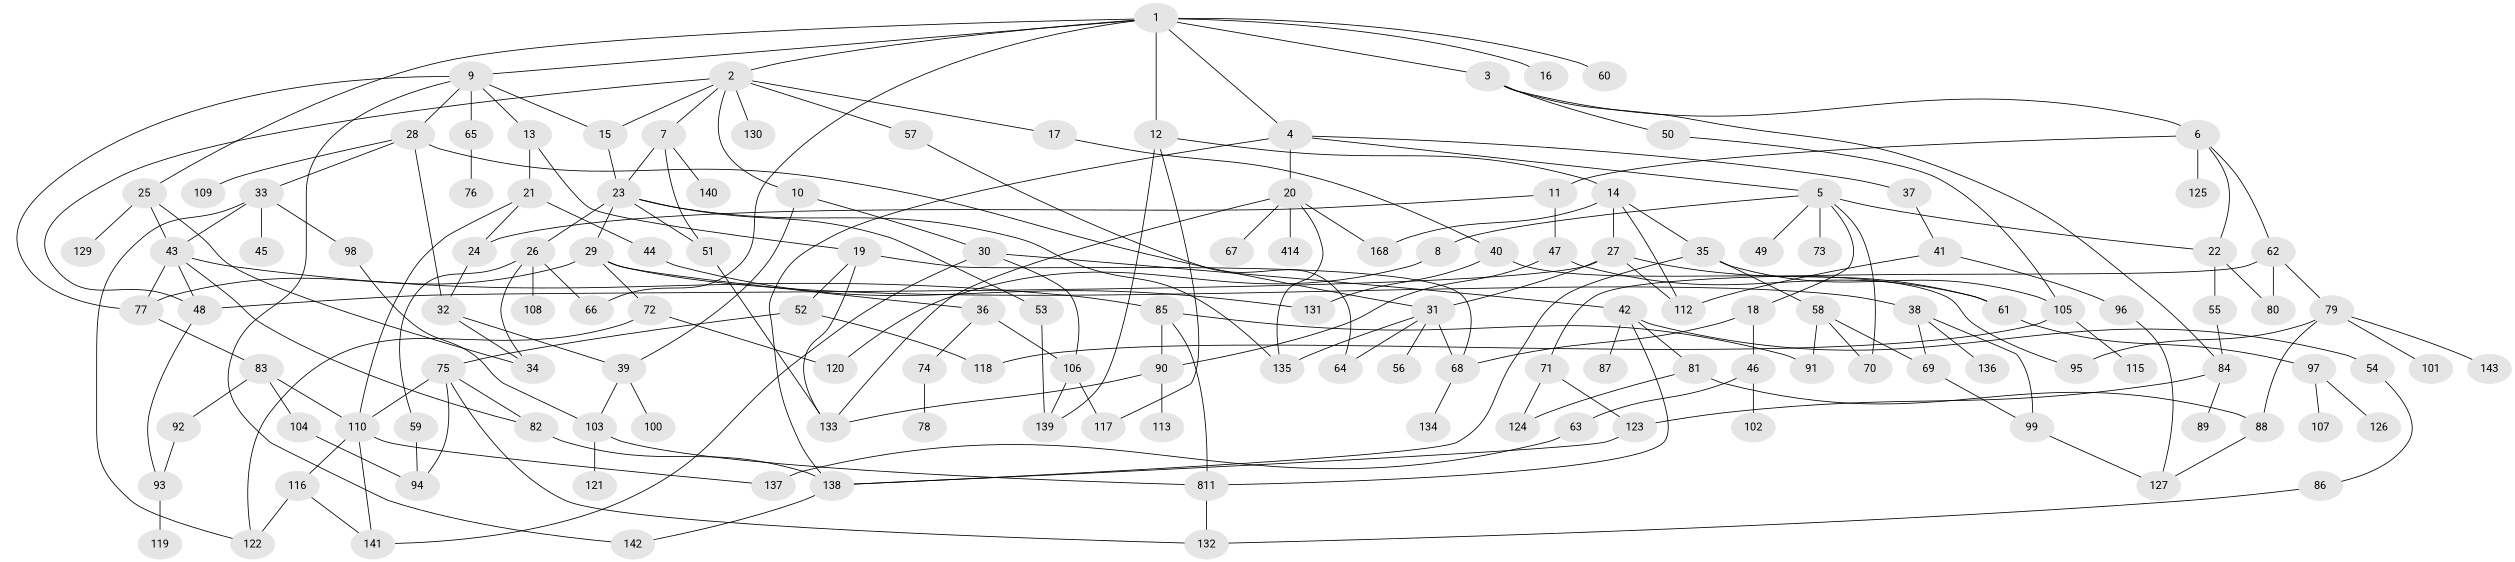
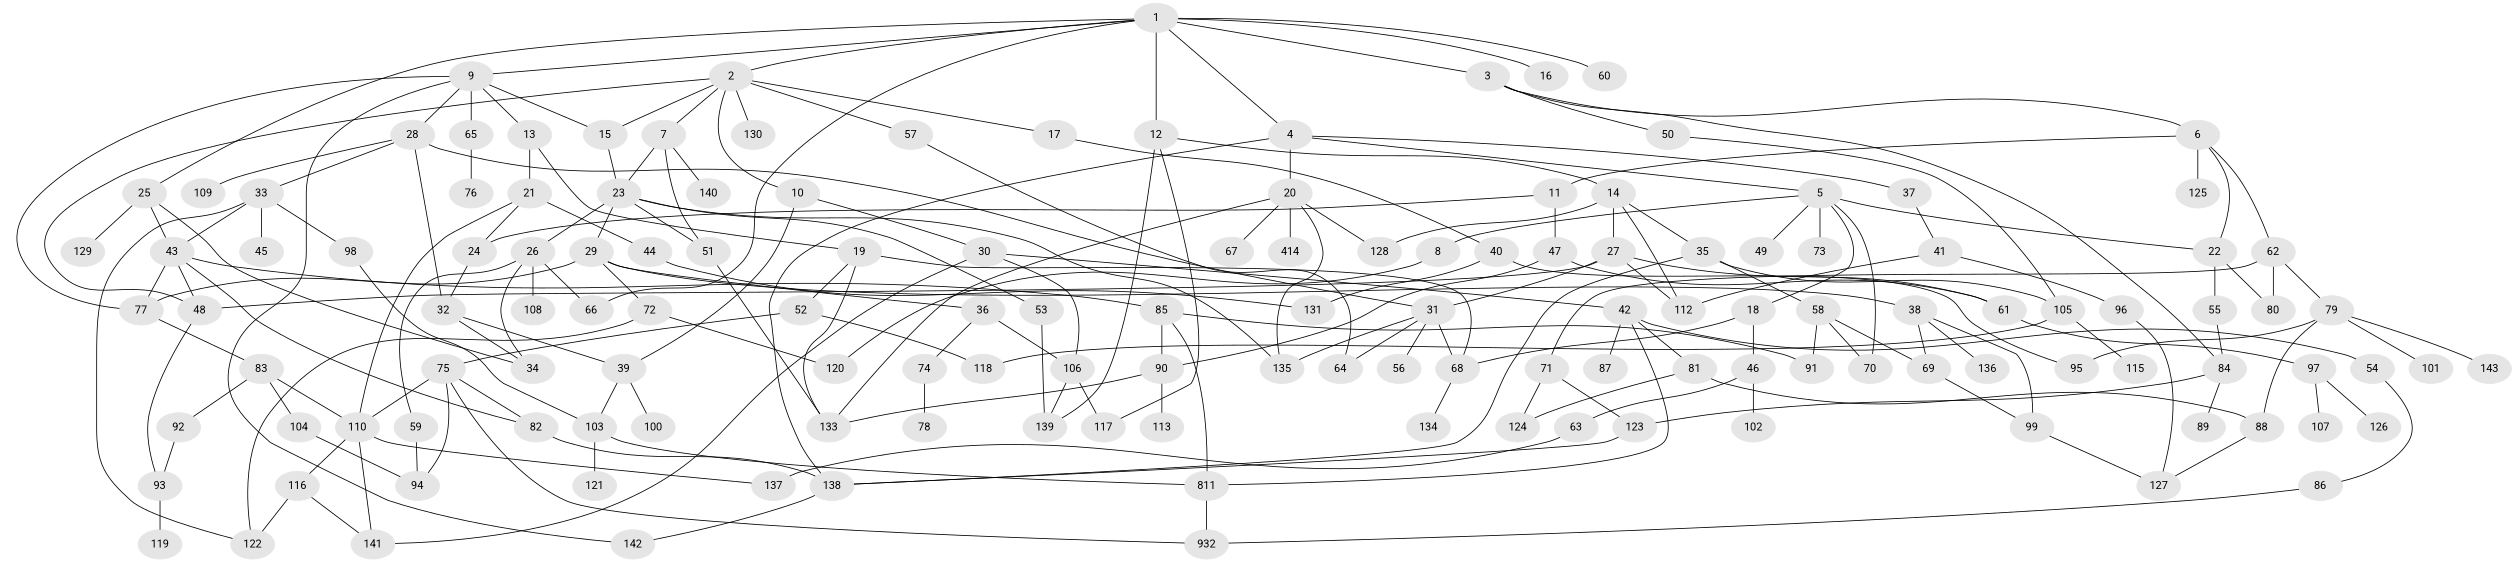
(1380, 252) -> (1380, 252)
(1207, 544) -> (1207, 544)
